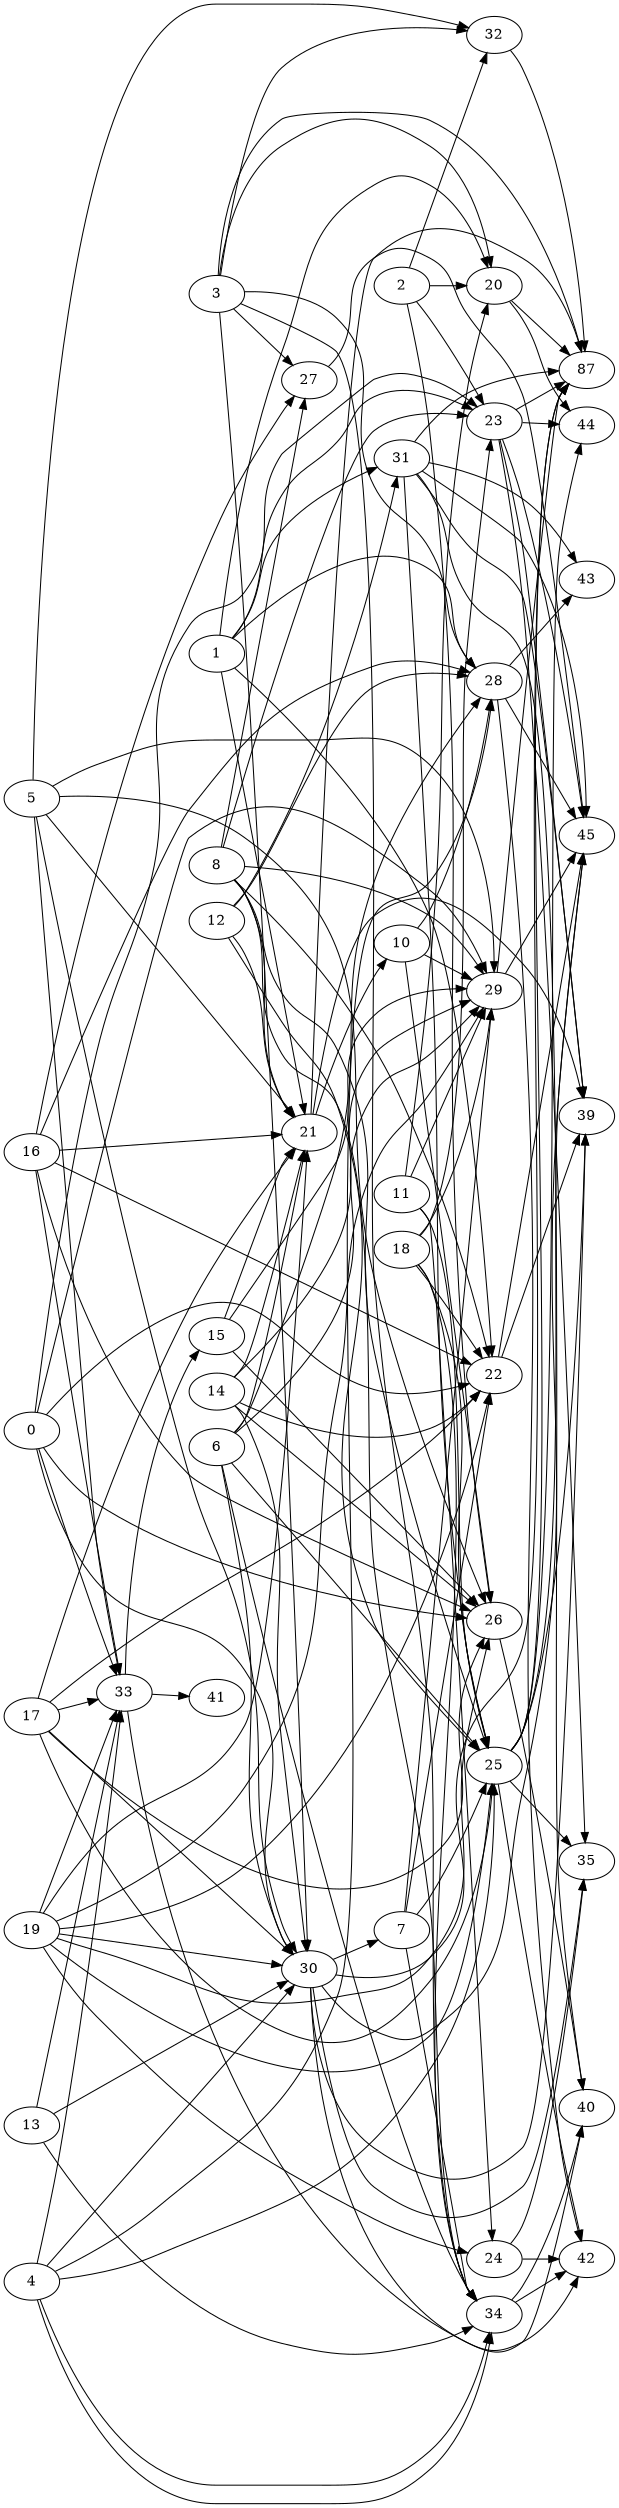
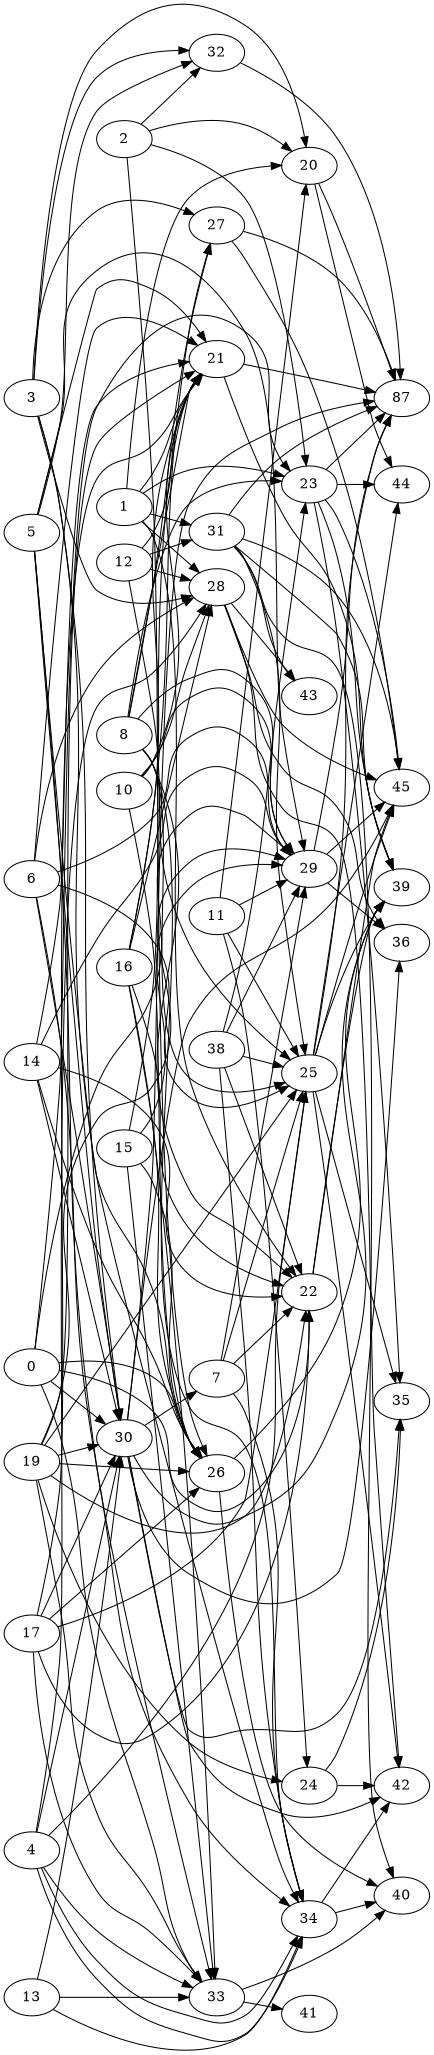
(406, 115) -> (326, 269)
none -> (402, 943)
(343, 1039) -> (178, 621)
(402, 1250) -> (217, 1050)
none -> (355, 1259)
(142, 1512) -> (170, 1568)
